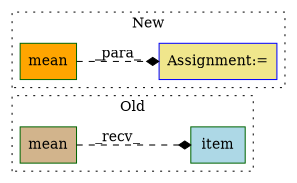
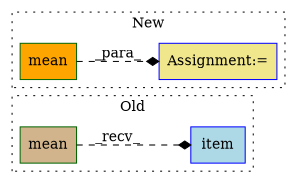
(218, 145) -> (218, 145)
